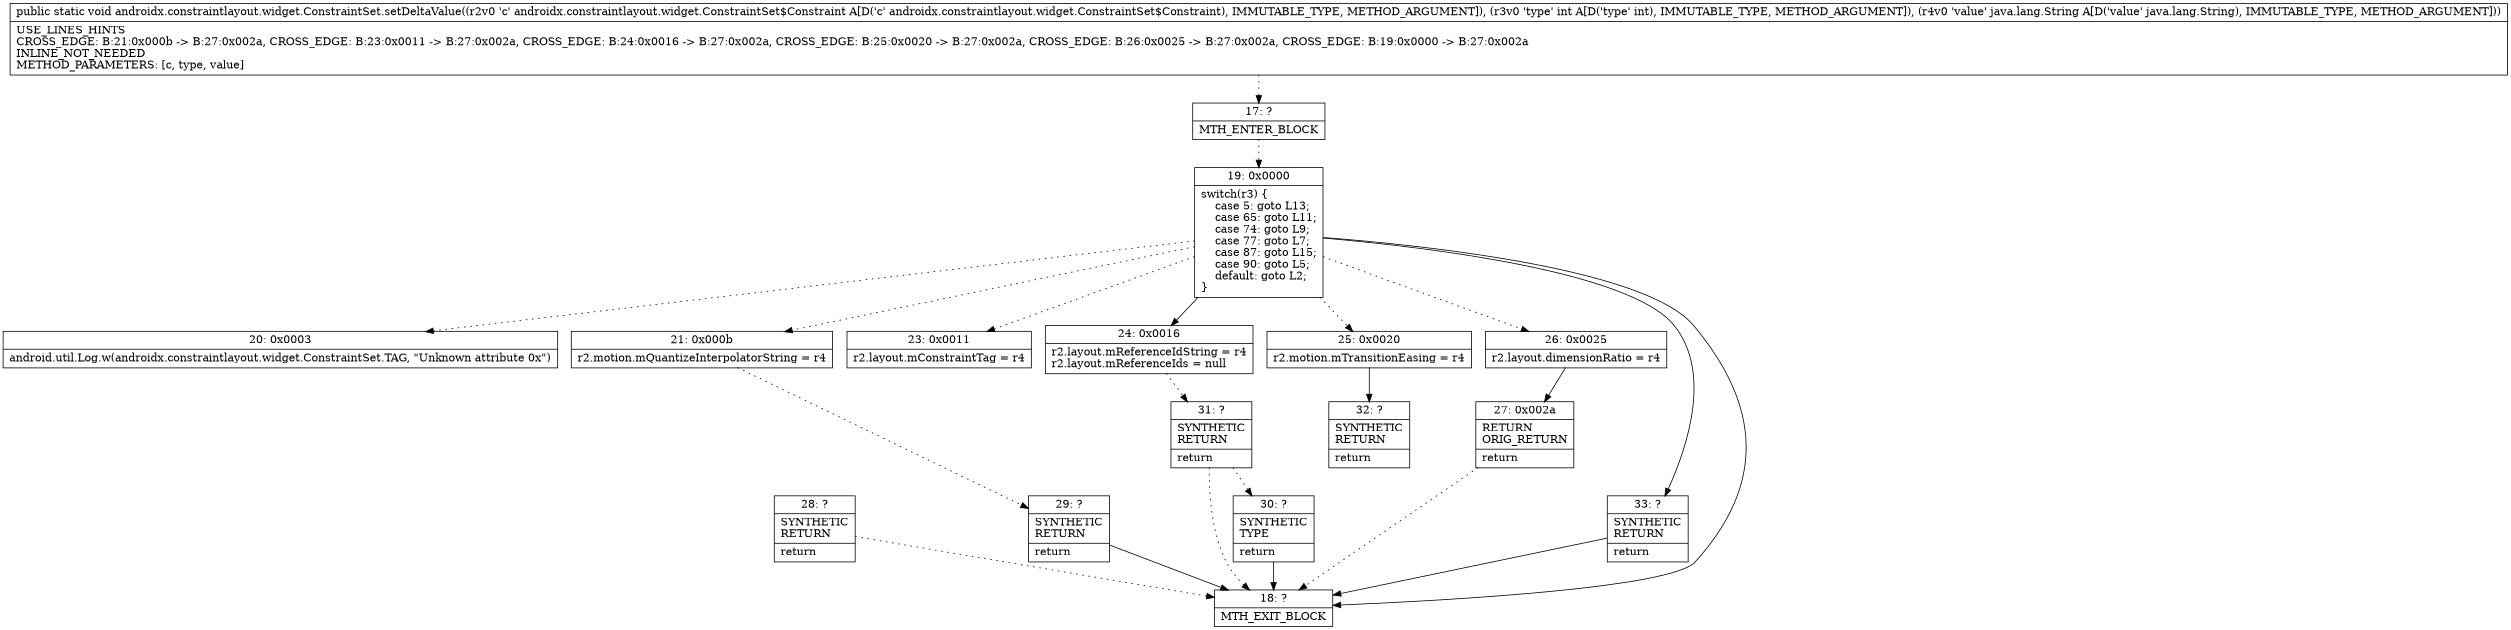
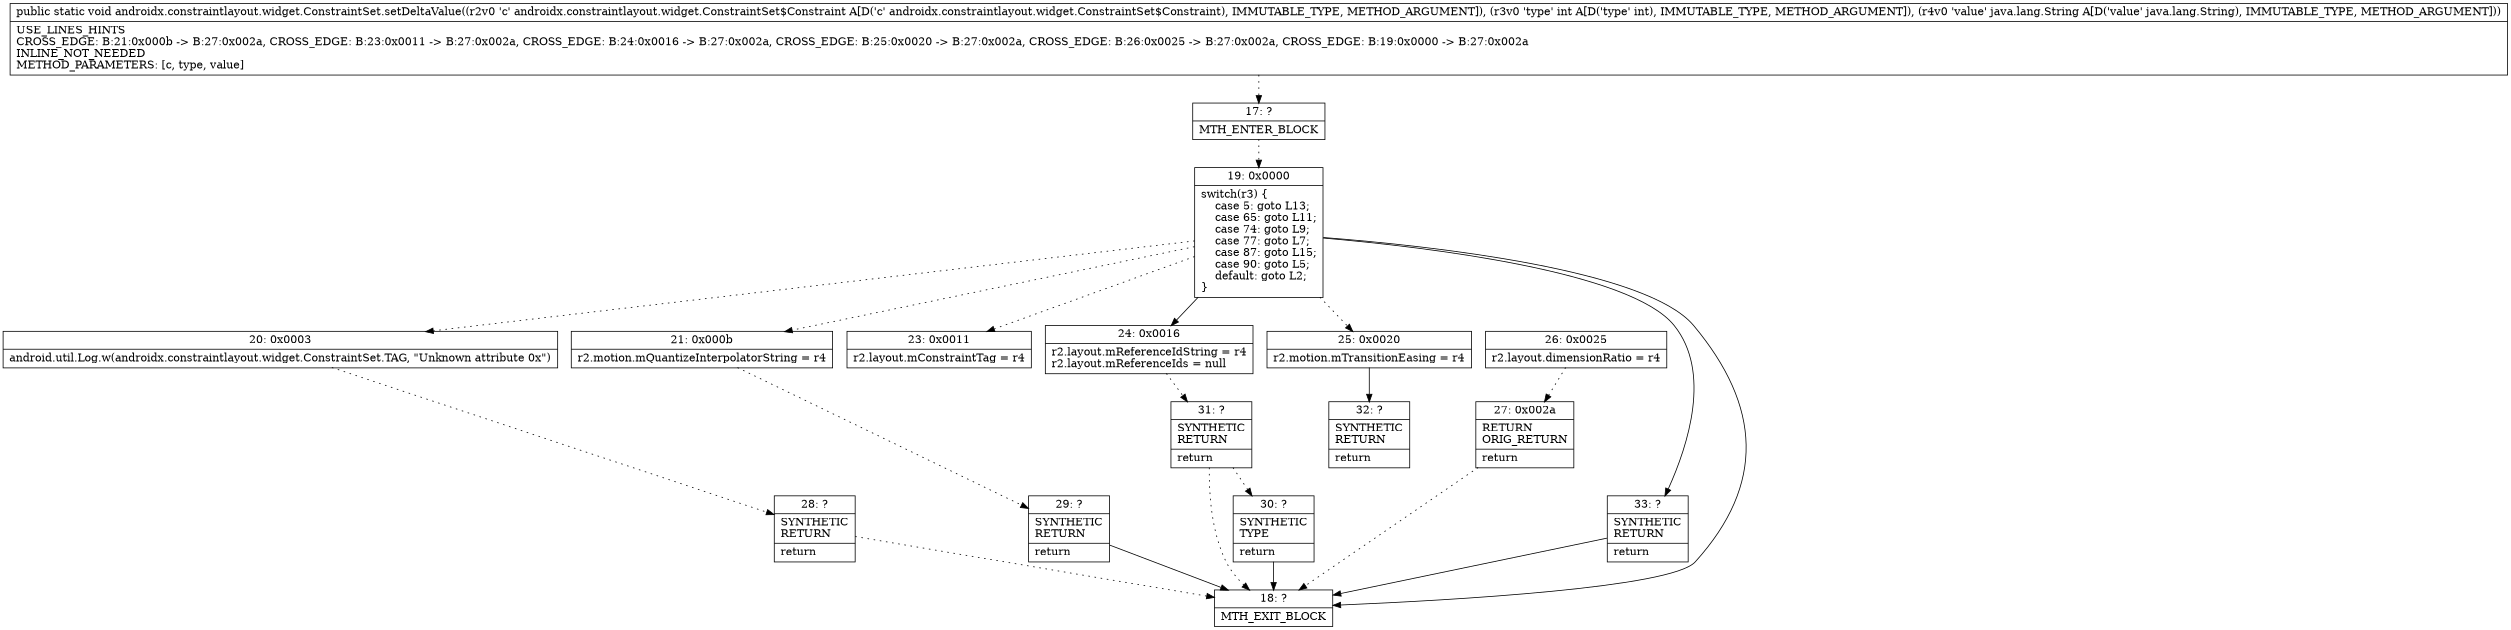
(1422, 293) -> none
(1557, 381) -> (1557, 381)
none -> (549, 440)
